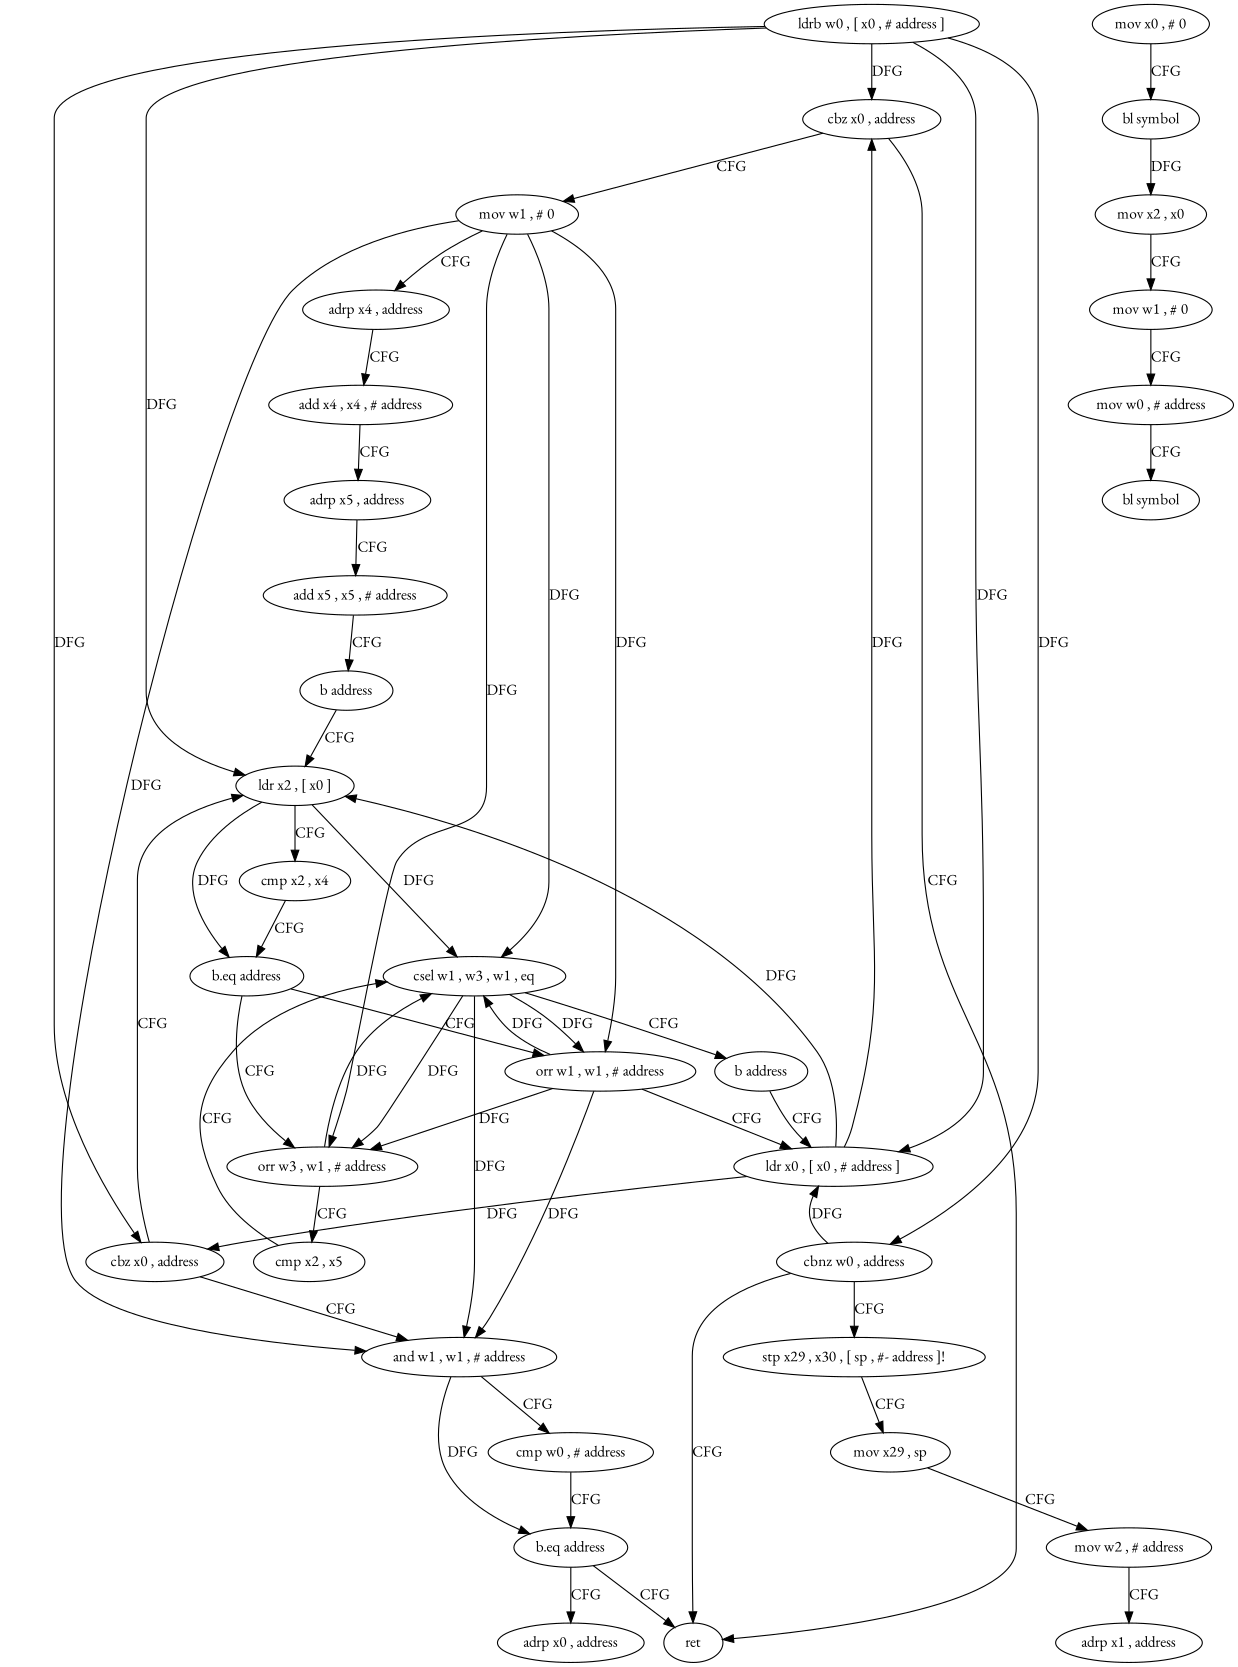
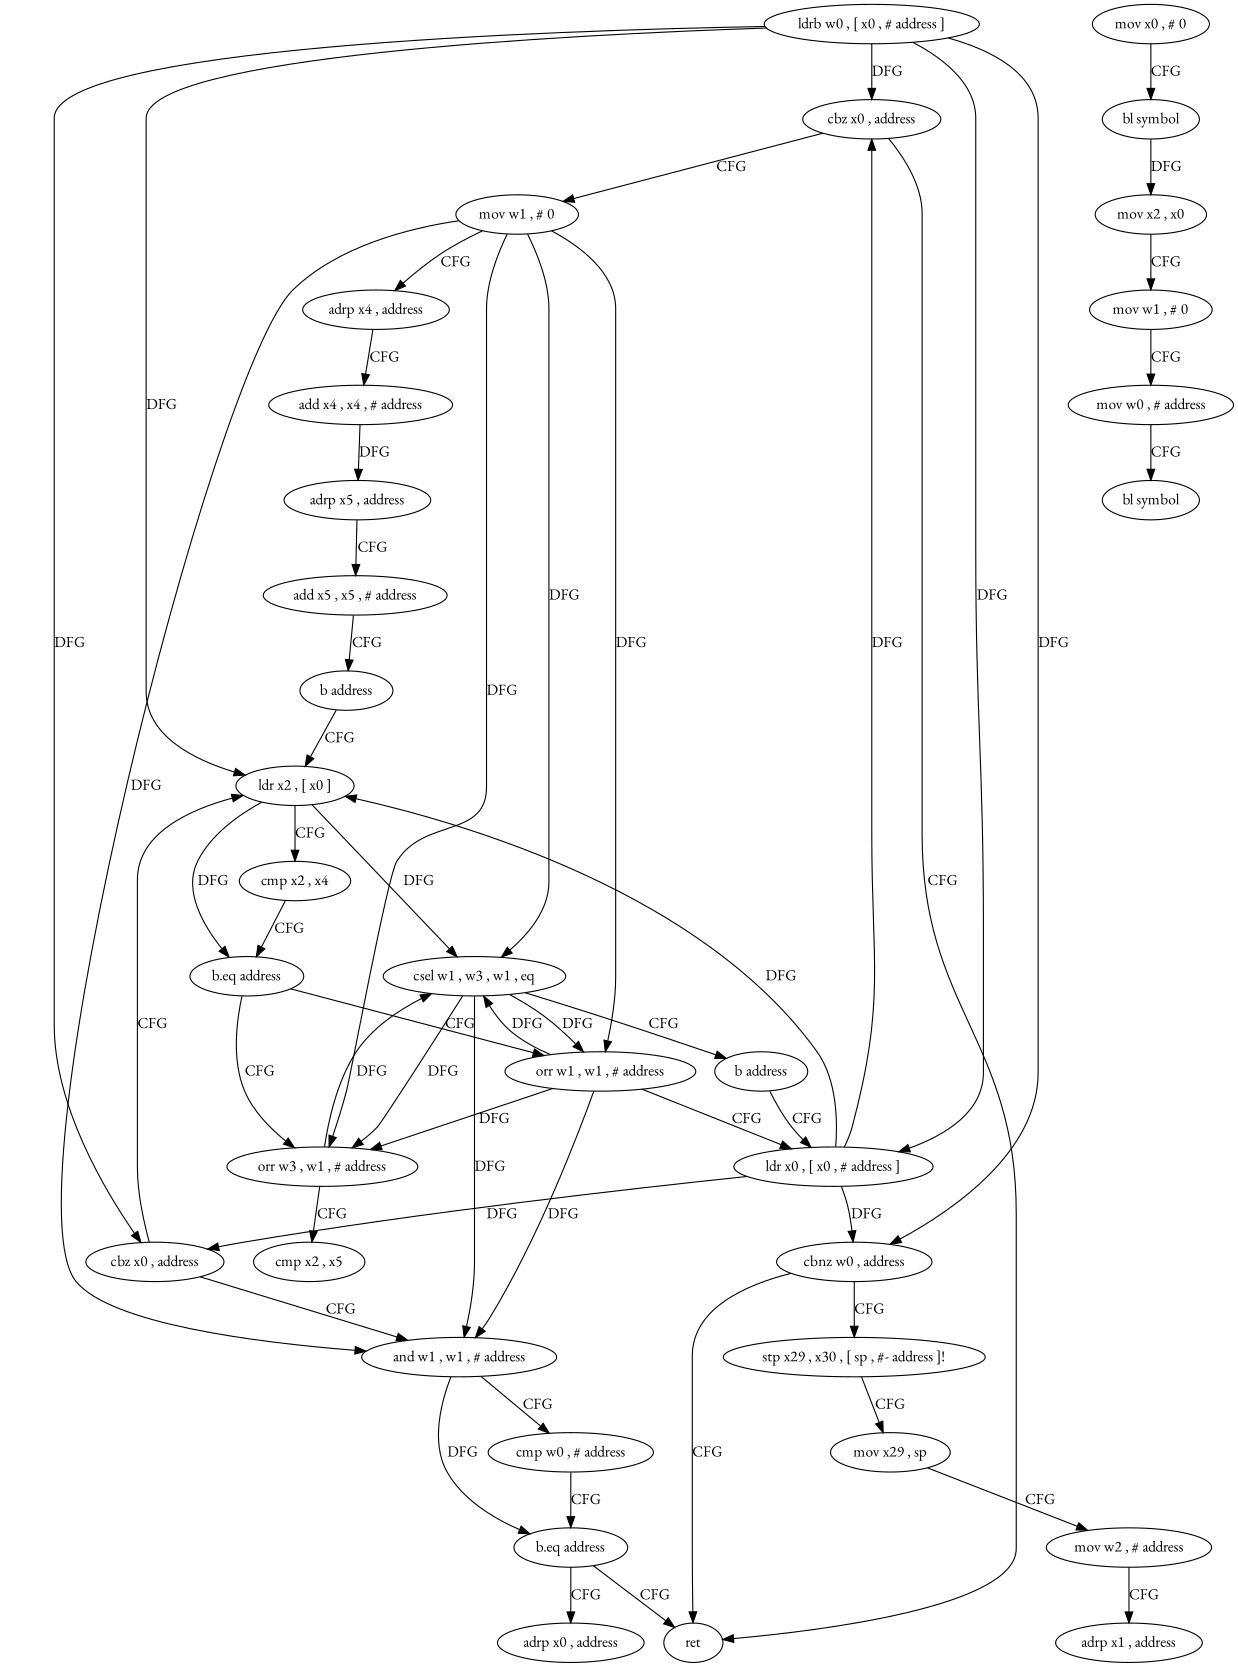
(375, 453) -> (375, 453)
(212, 1080) -> none
(811, 1222) -> (848, 1208)
